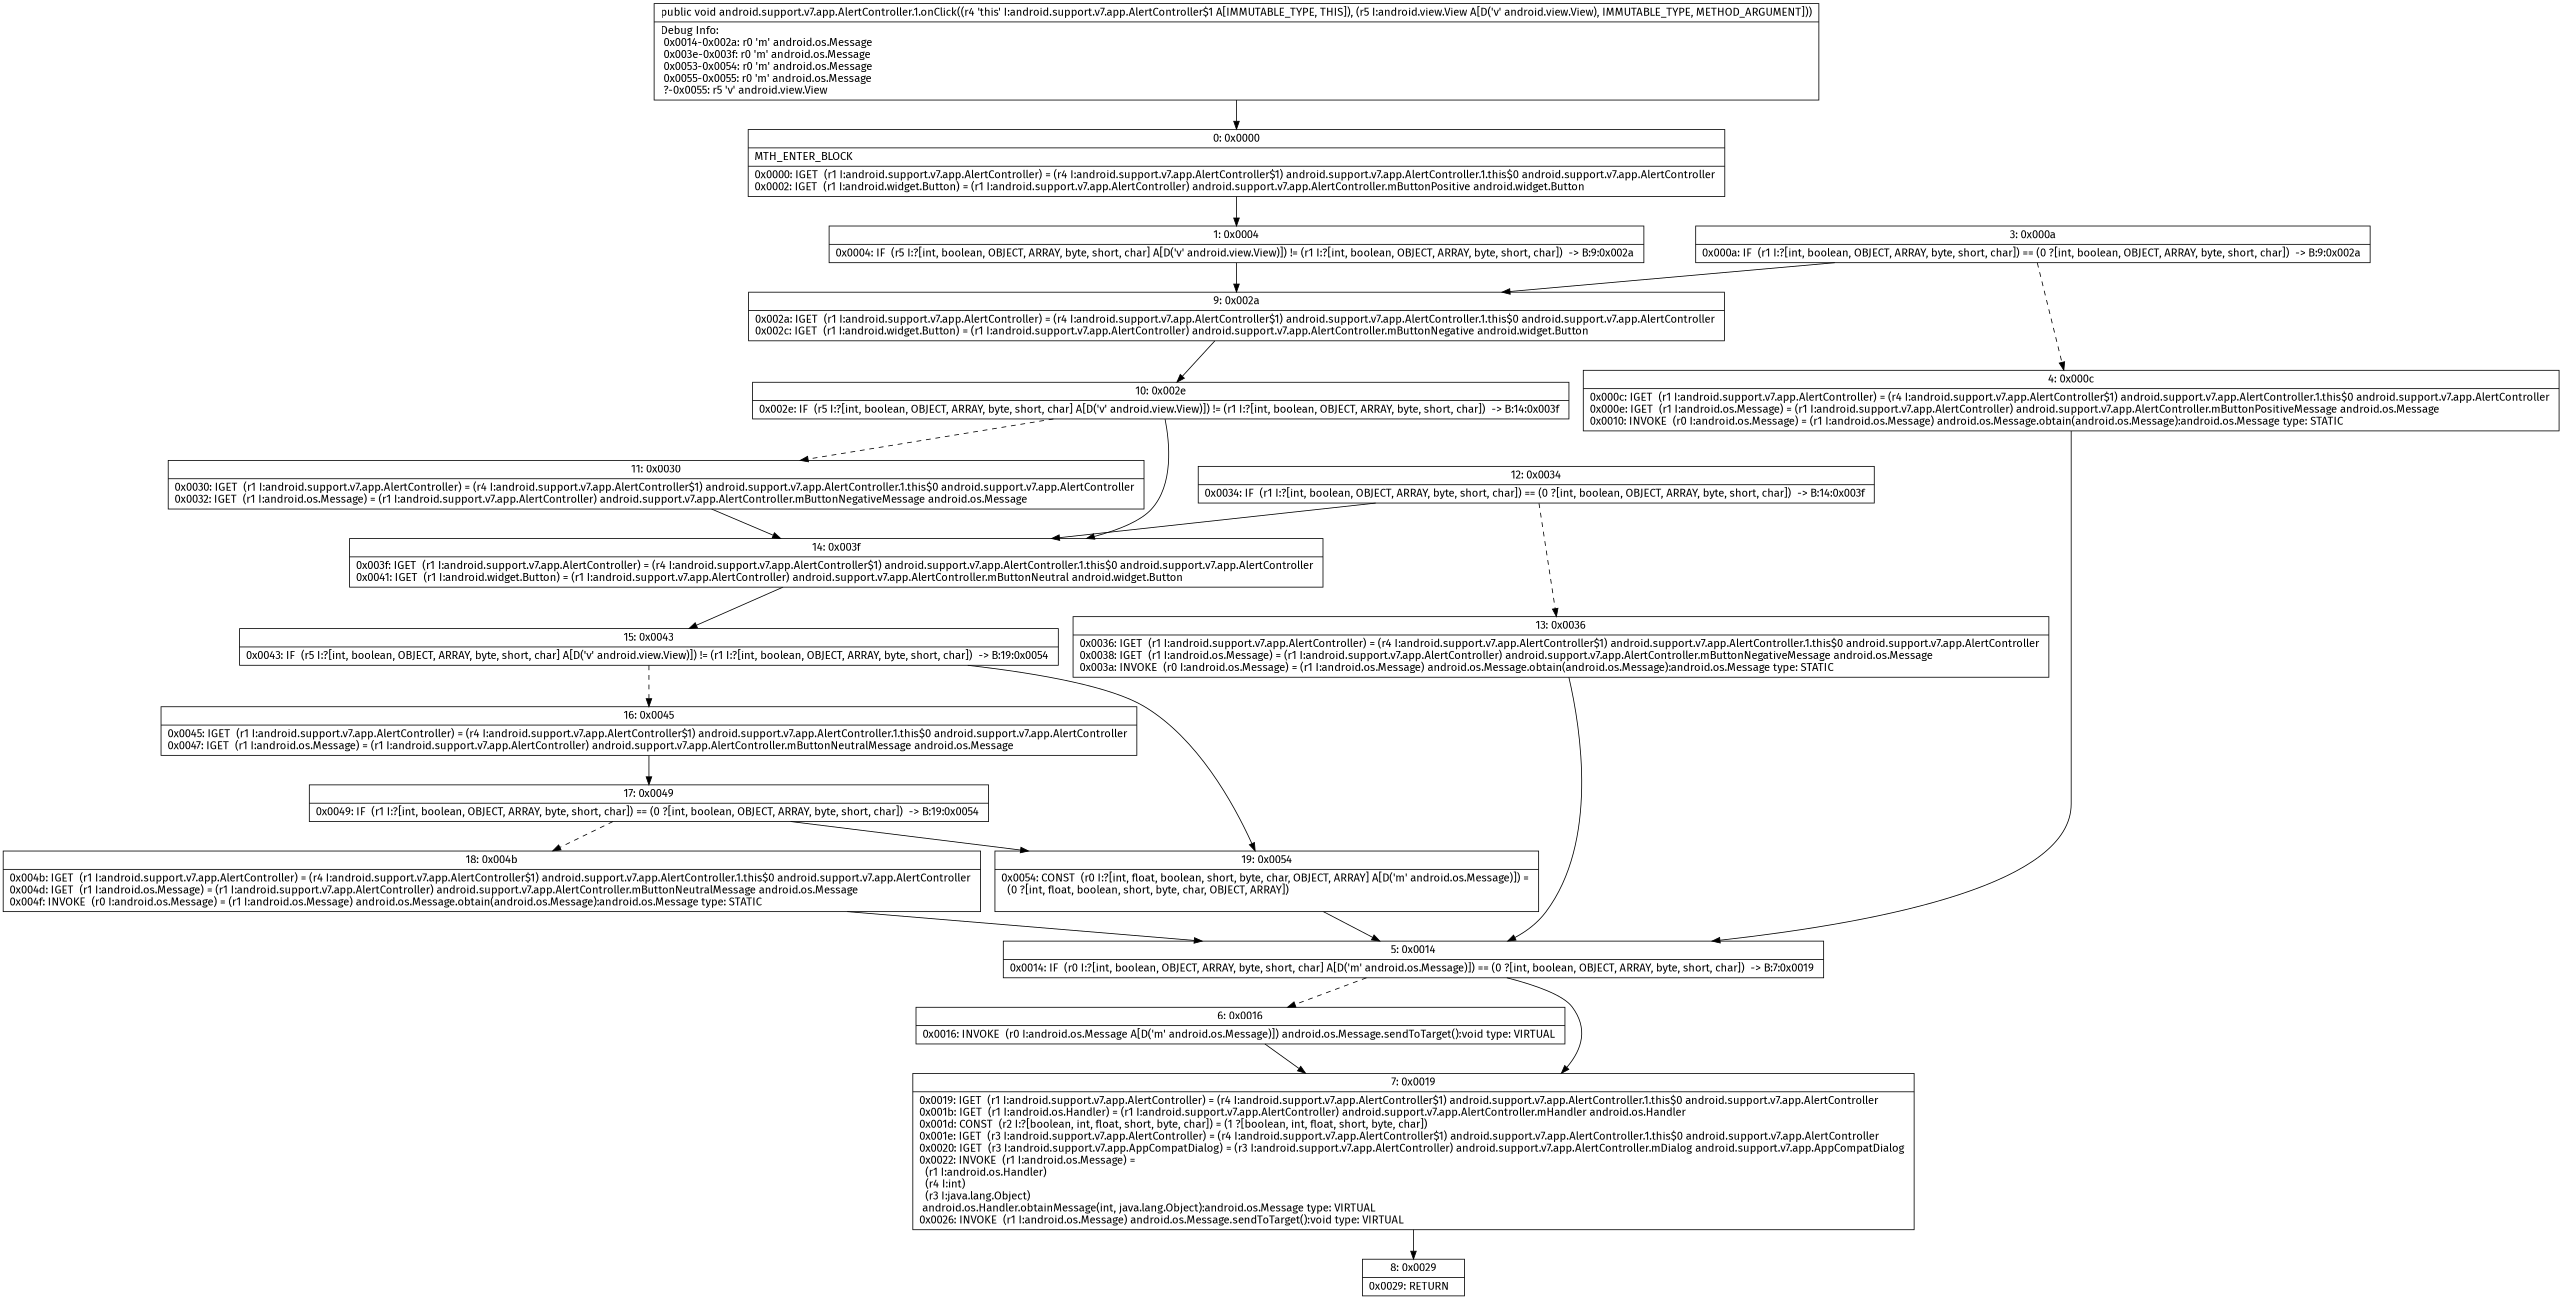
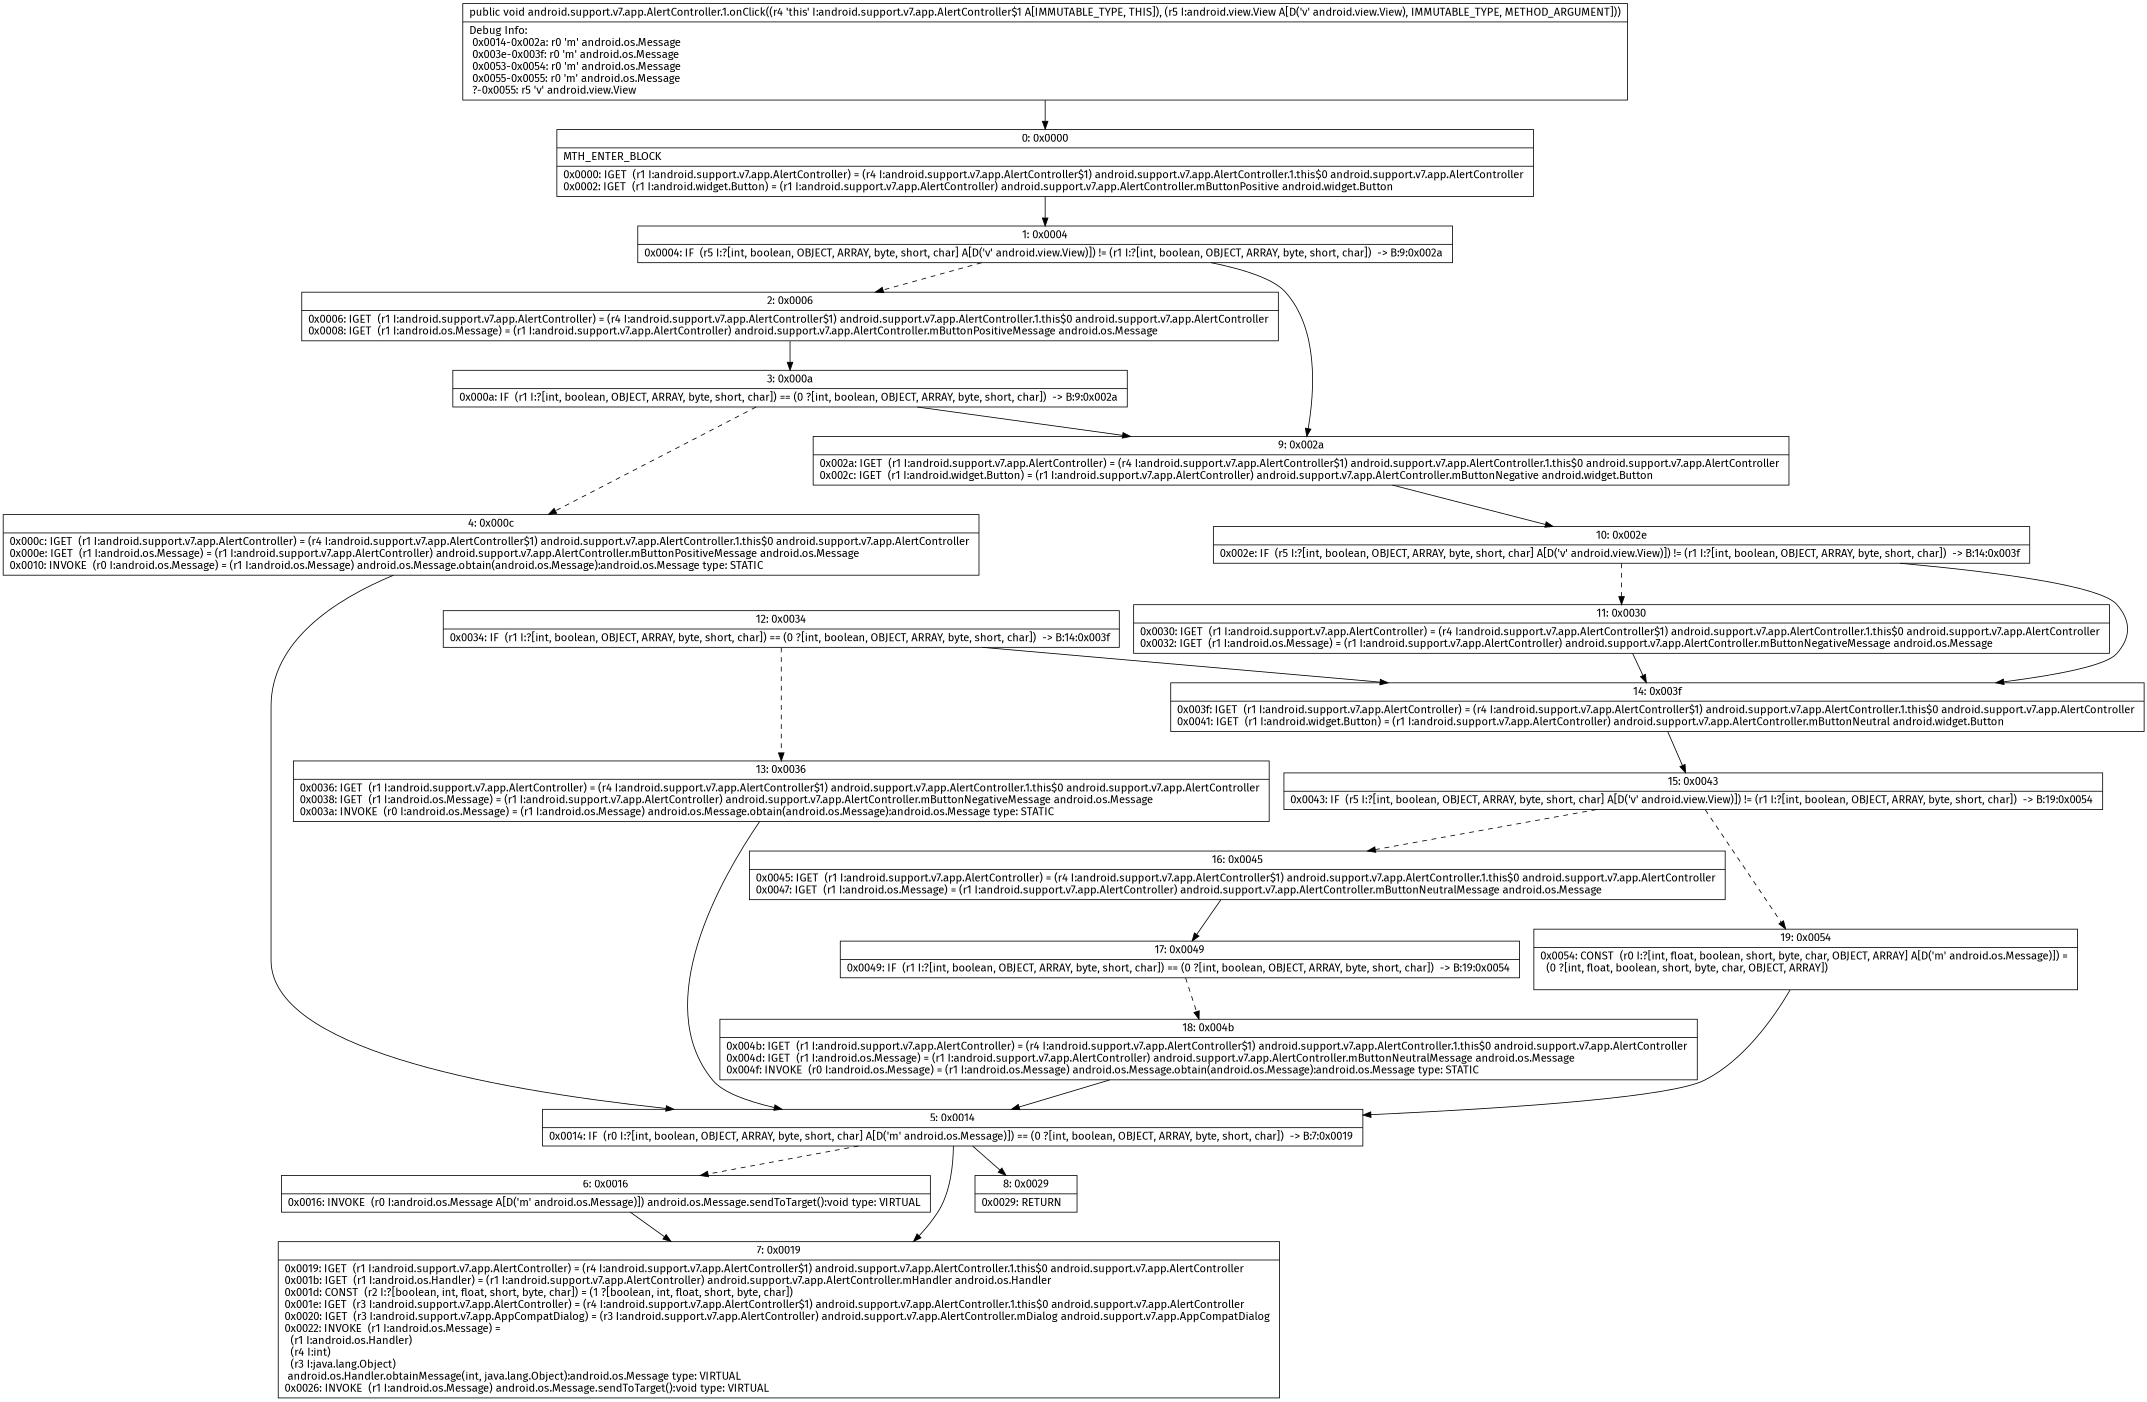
none -> (790, 316)
(1142, 705) -> (1743, 866)
(906, 836) -> none
(1413, 1240) -> (986, 1158)
